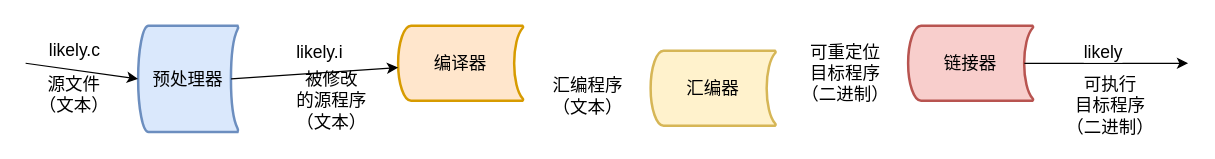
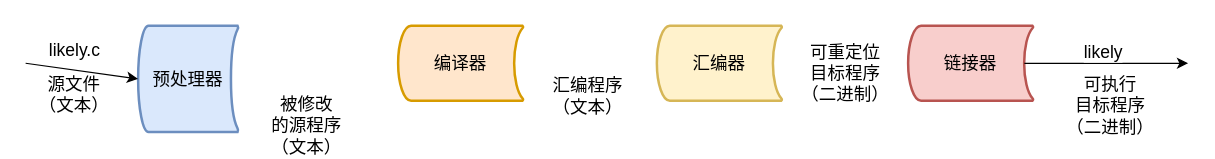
(310, 73) -> none
(713, 88) -> (719, 63)
(332, 101) -> (307, 126)
